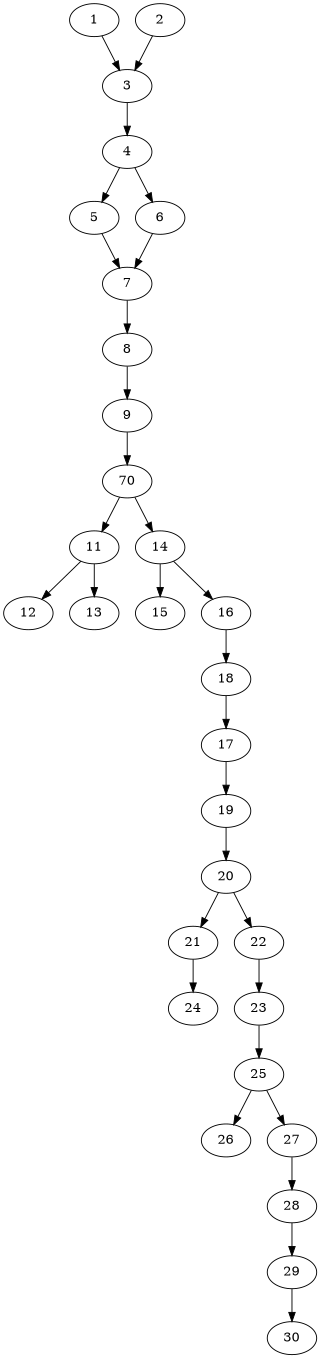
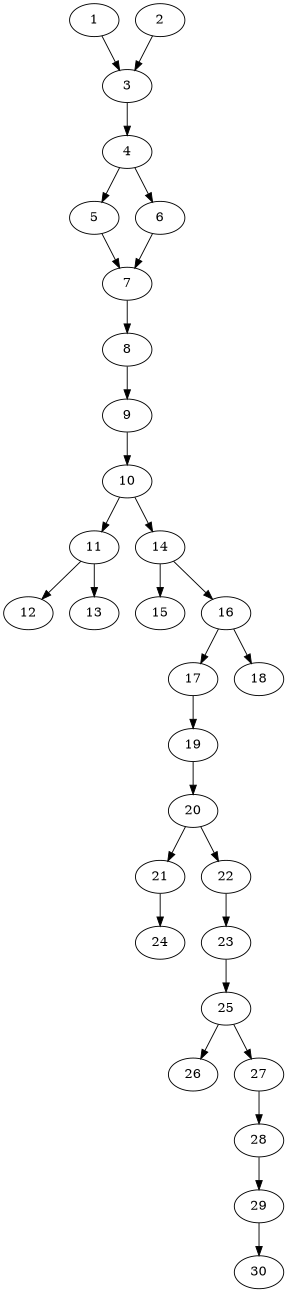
(127, 481) -> (127, 481)
(226, 708) -> (212, 642)
